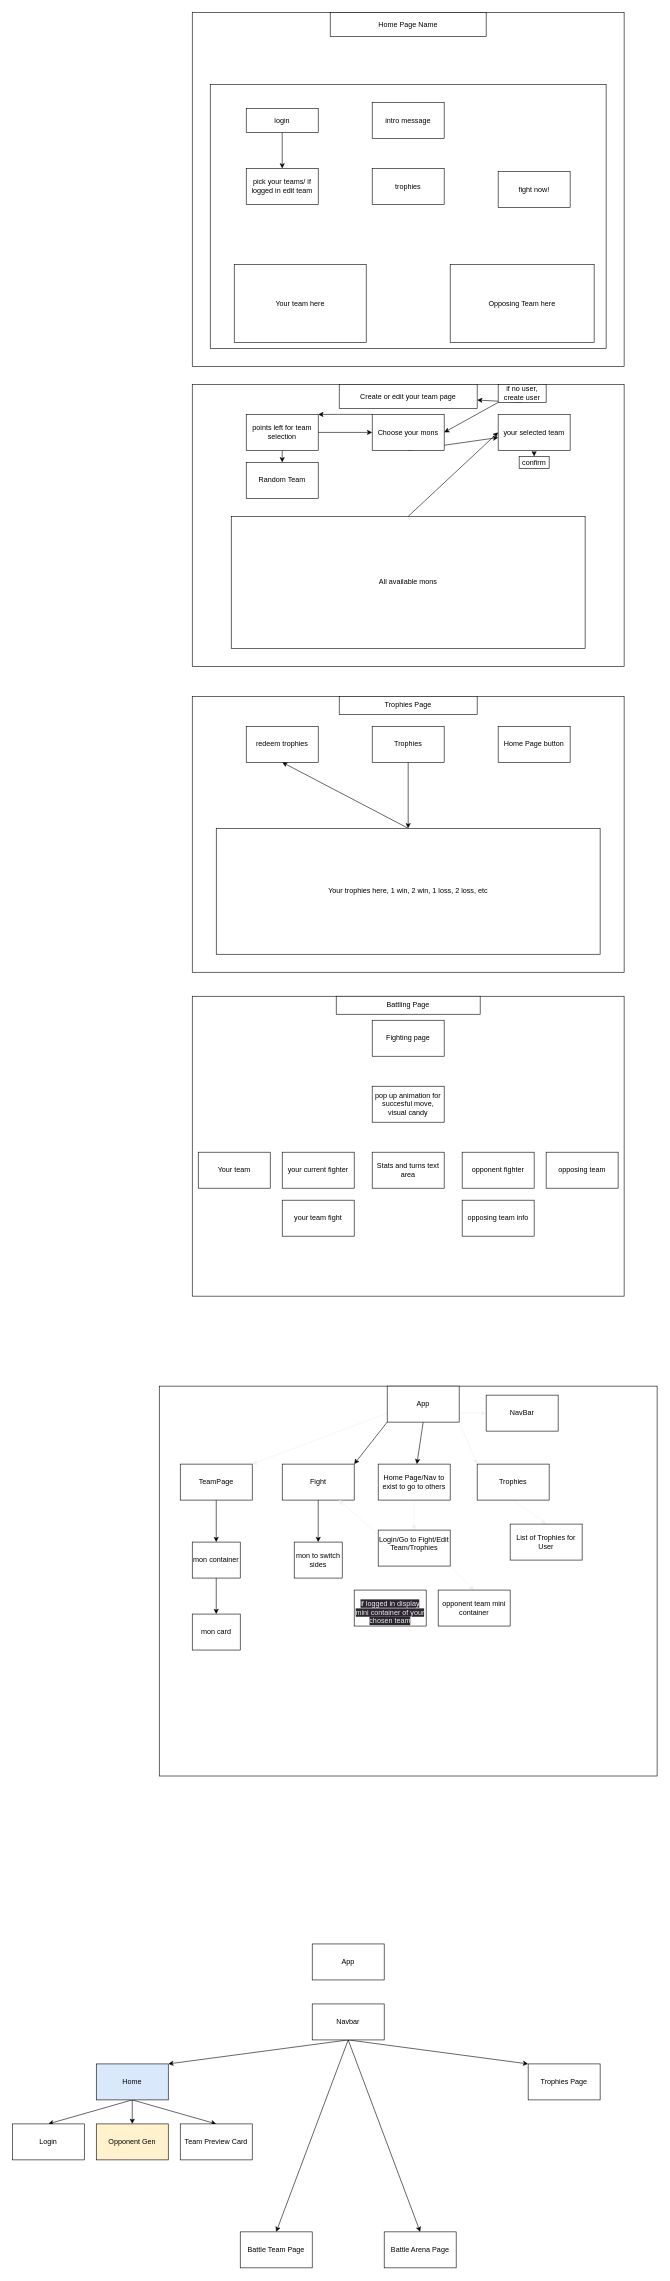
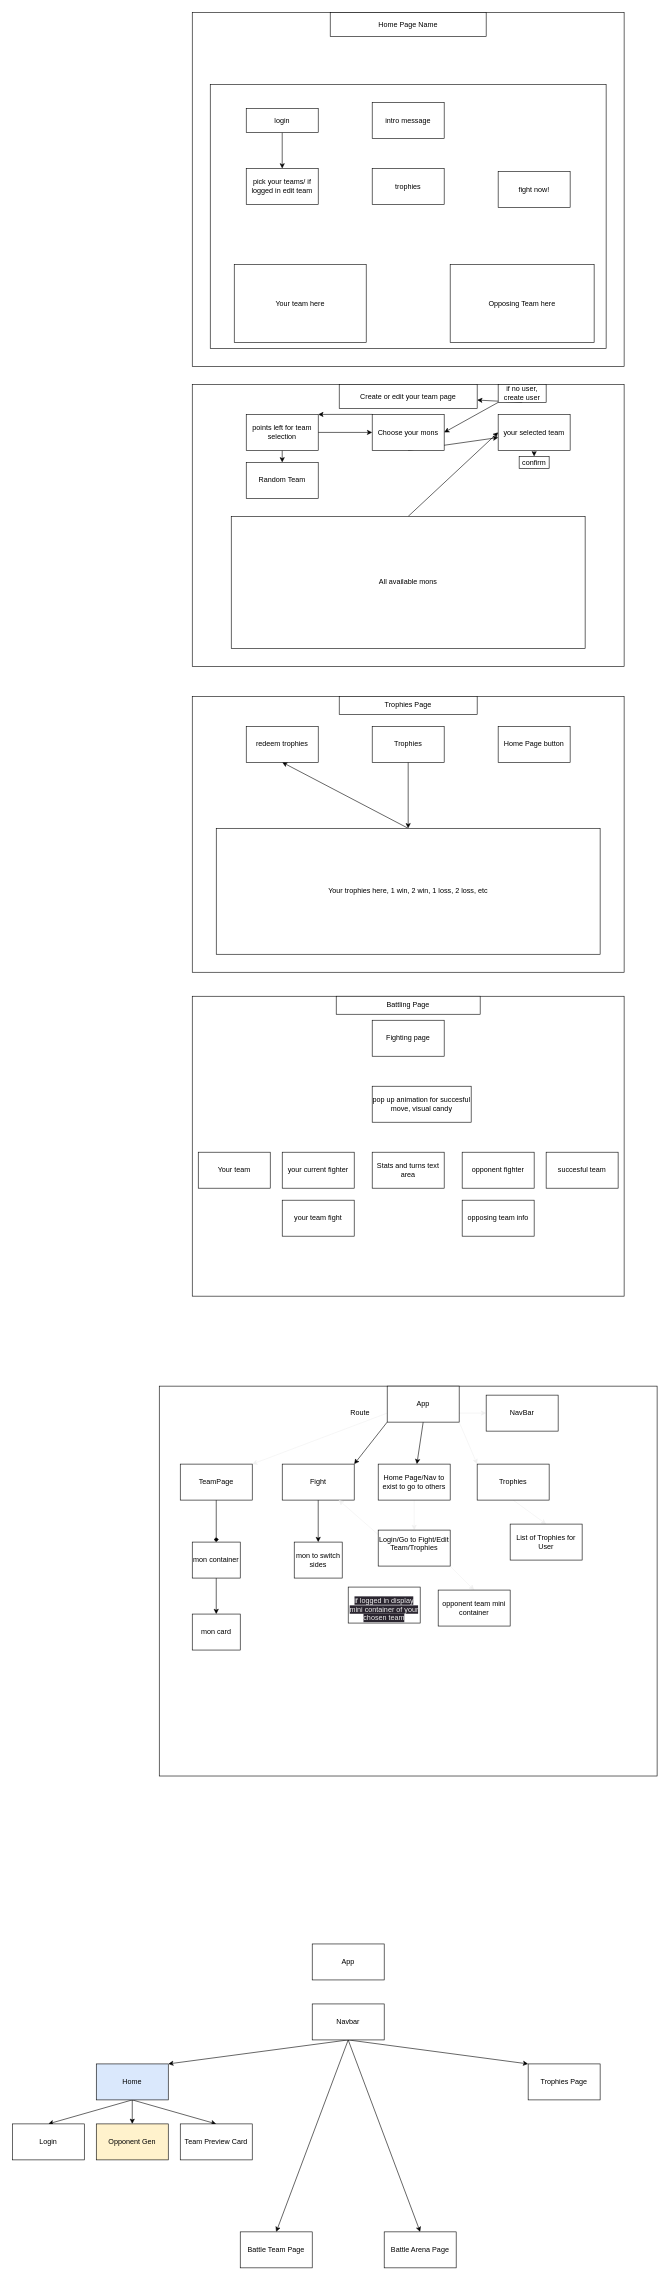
(408, 1104) -> (422, 1104)
(582, 1170) -> (582, 1170)
none -> (360, 1413)
(216, 1536) -> (216, 1536)
(390, 1608) -> (384, 1605)
